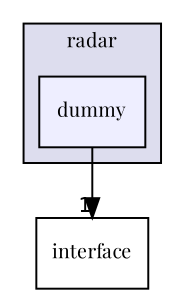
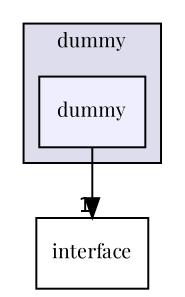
(92, 42) -> (92, 42)
